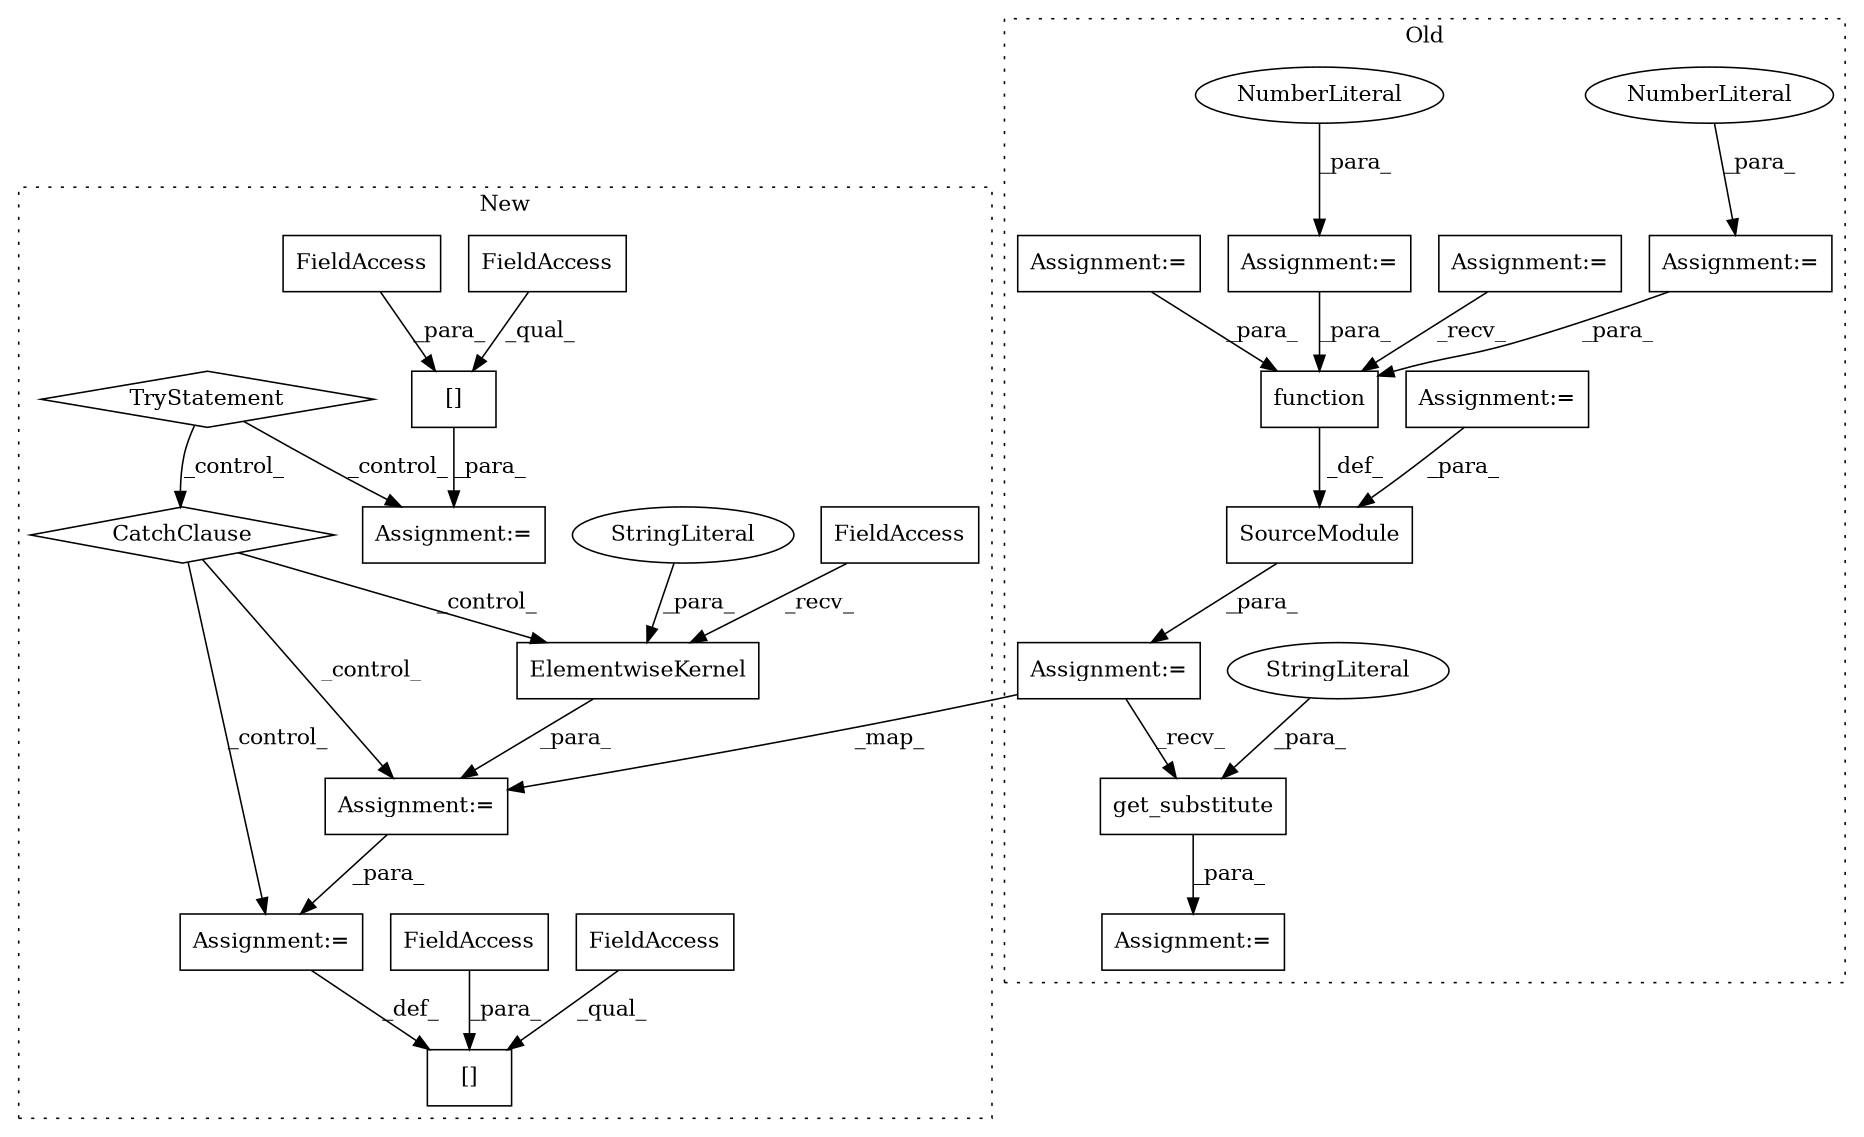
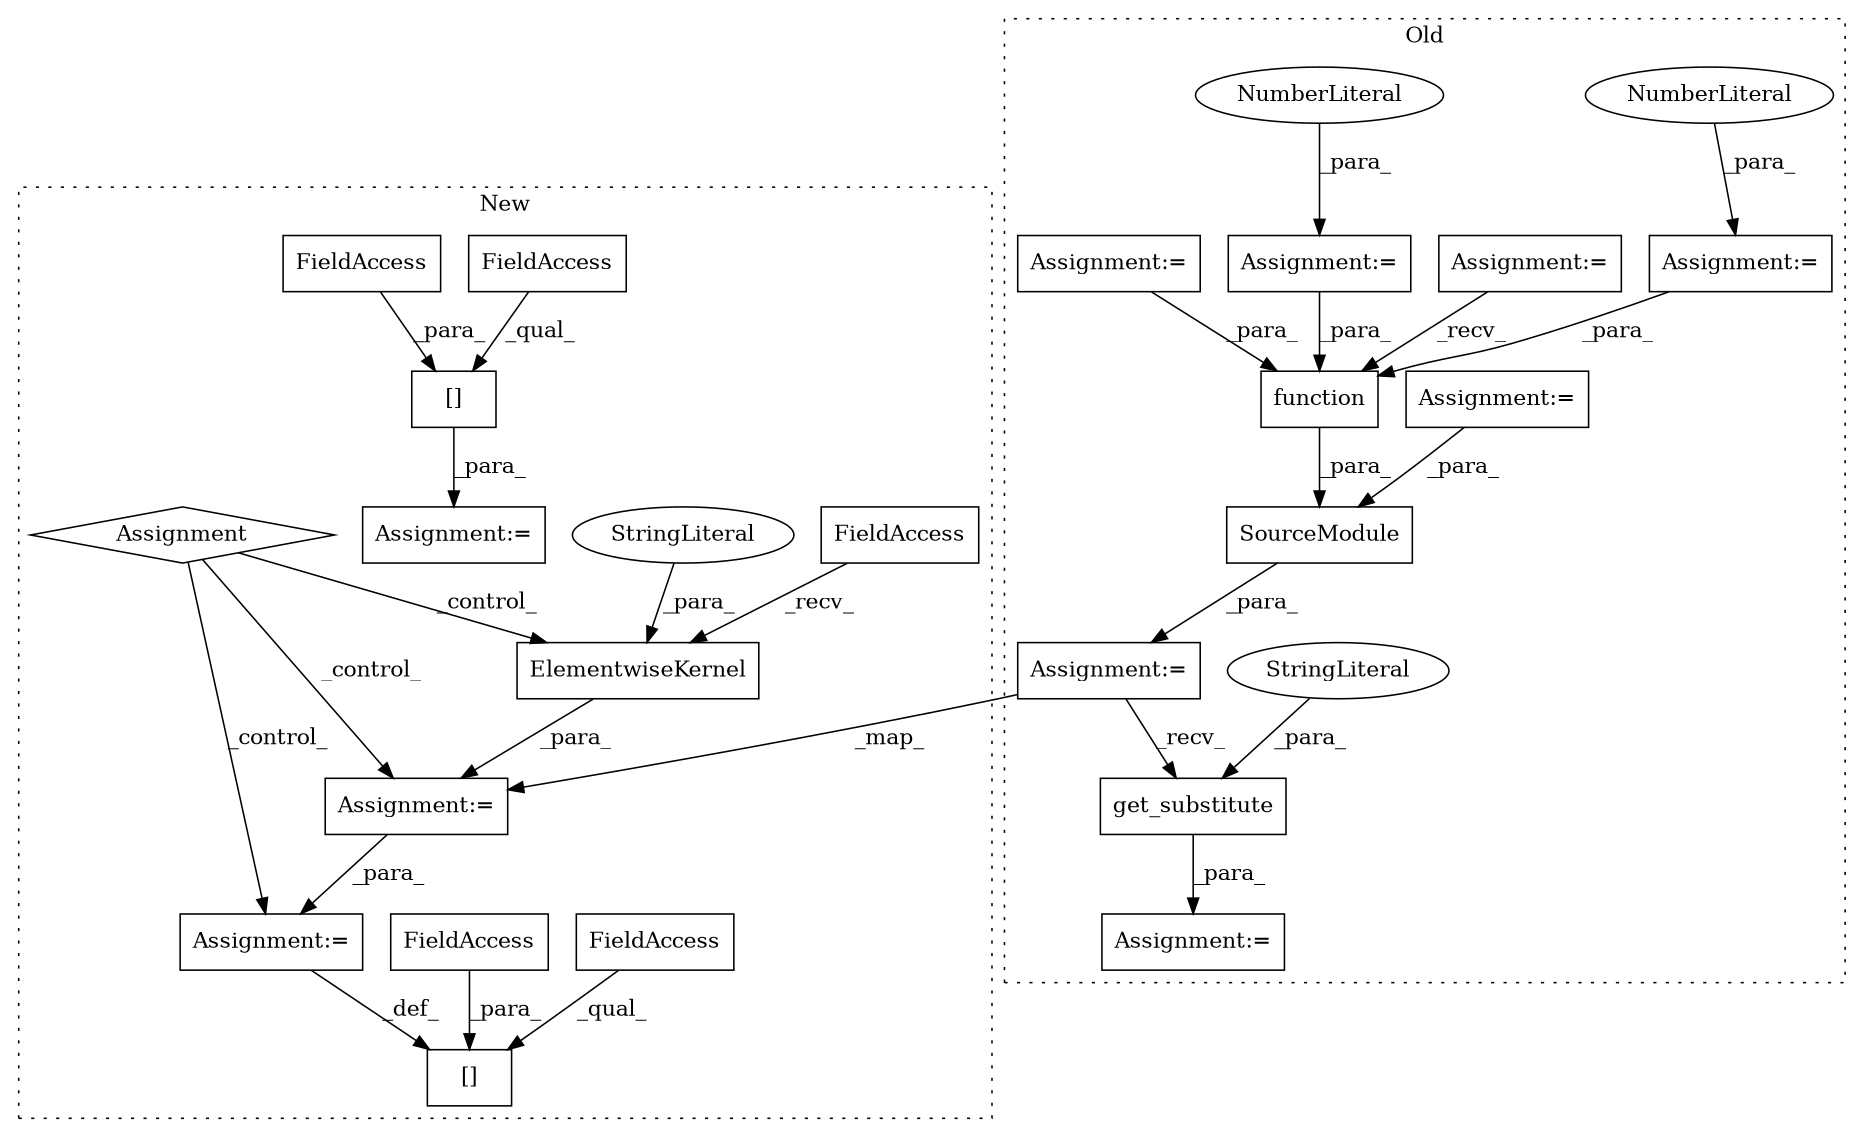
(207, 399) -> none
(1355, 467) -> (1355, 467)
(182, 535) -> (182, 535)
